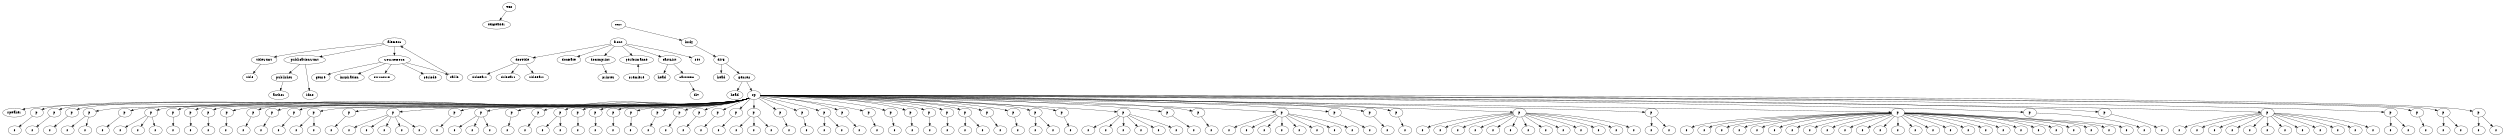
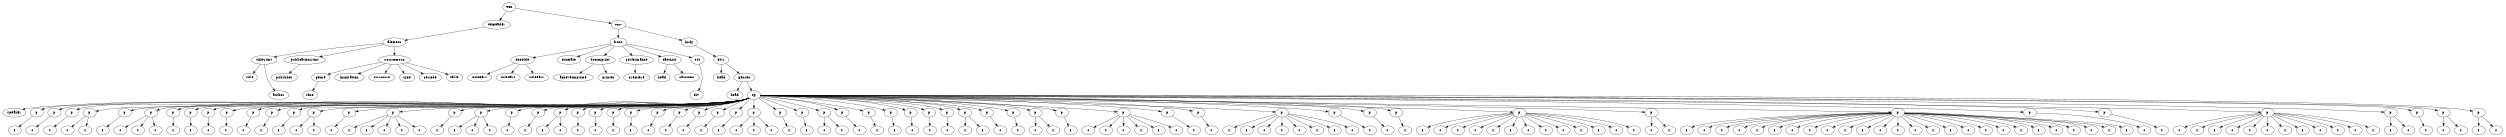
none -> (562, 16)
none -> (618, 32)
(721, 60) -> (721, 60)
(426, 61) -> (446, 33)
(638, 70) -> (635, 67)
(307, 76) -> (316, 85)
none -> (407, 77)
none -> (573, 77)
(282, 85) -> (267, 77)
(691, 85) -> (702, 76)
